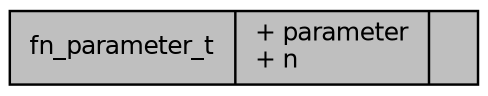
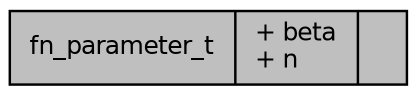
(332, 33) -> (297, 33)
